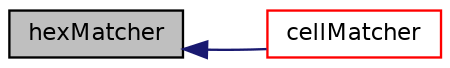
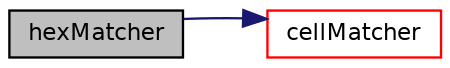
(237, 50) -> (213, 18)
